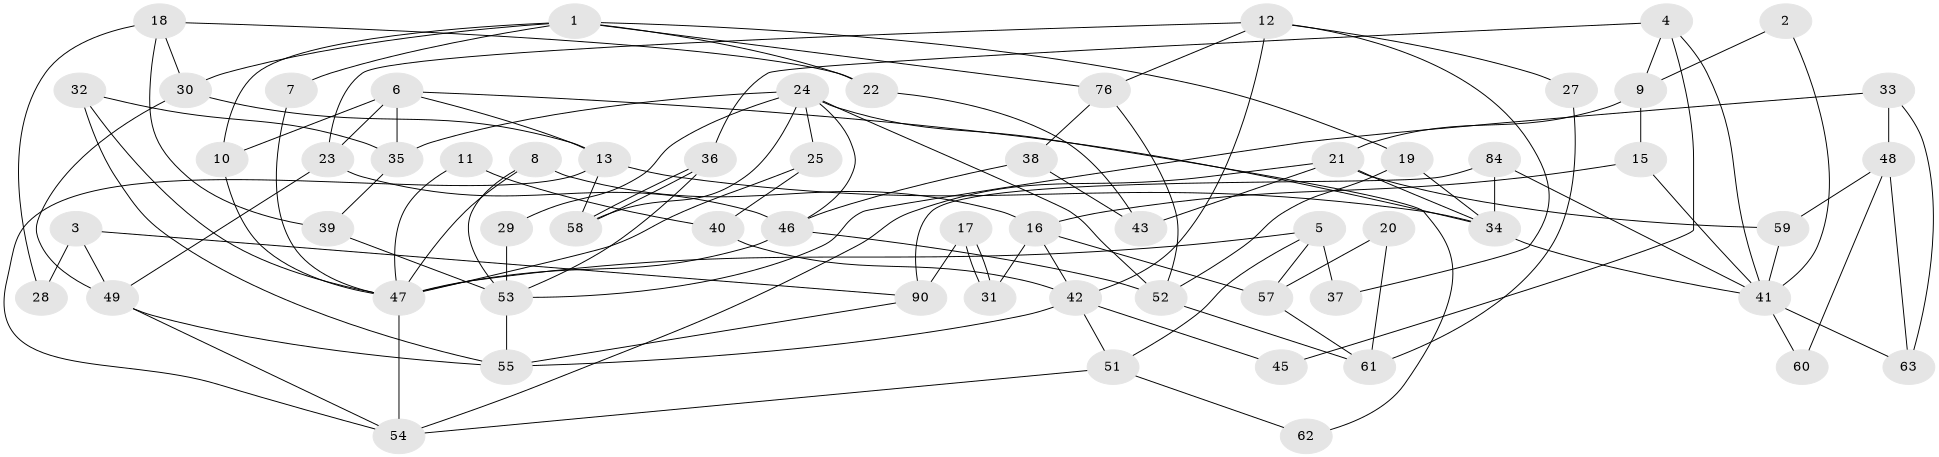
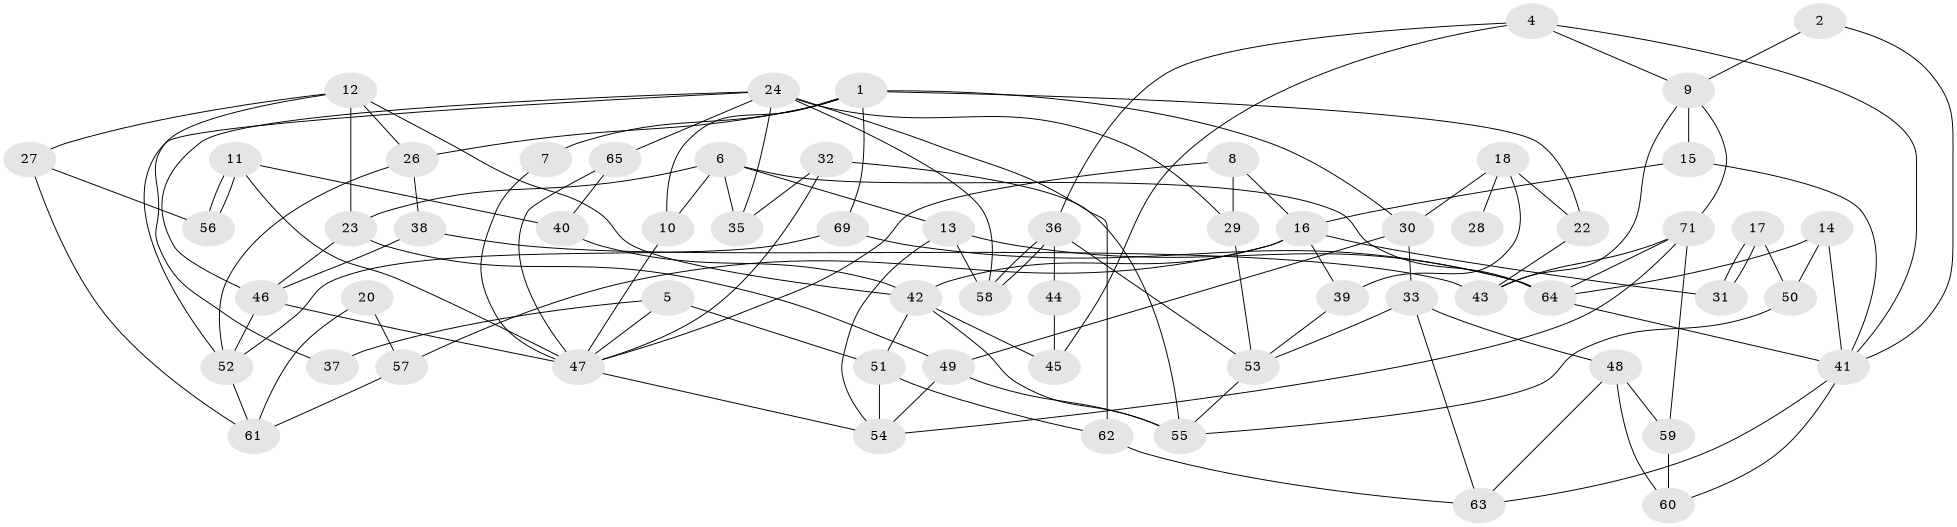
(1104, 90) -> (412, 160)
(388, 119) -> (1410, 268)
(816, 160) -> (615, 160)
(1338, 160) -> (1689, 229)
(1407, 160) -> (843, 229)
(1495, 160) -> (1827, 229)
(363, 194) -> (1326, 269)
(469, 220) -> (1233, 196)
(76, 229) -> none
none -> (209, 229)
(1495, 229) -> (1550, 298)
none -> (1627, 235)
(1293, 263) -> none
(1774, 263) -> (1668, 473)
(921, 298) -> (1791, 298)
none -> (1054, 298)
none -> (1289, 484)
